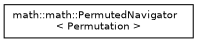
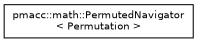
(99, 21) -> (99, 21)
